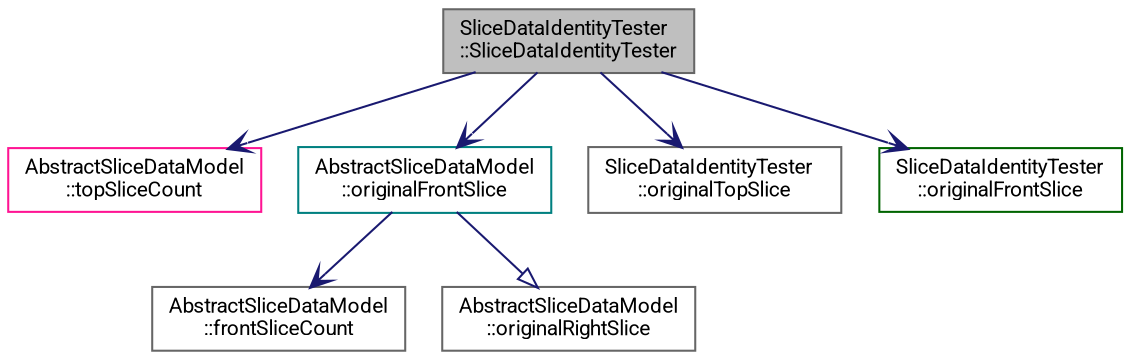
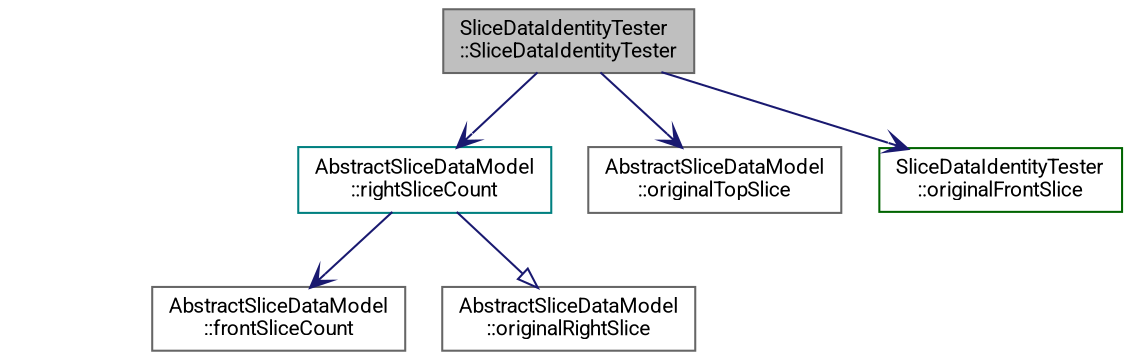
(135, 180) -> none
(425, 180) -> (425, 180)
(715, 180) -> (715, 180)
